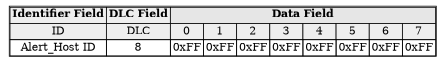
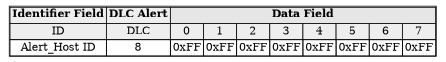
(138, 14) -> (138, 14)
